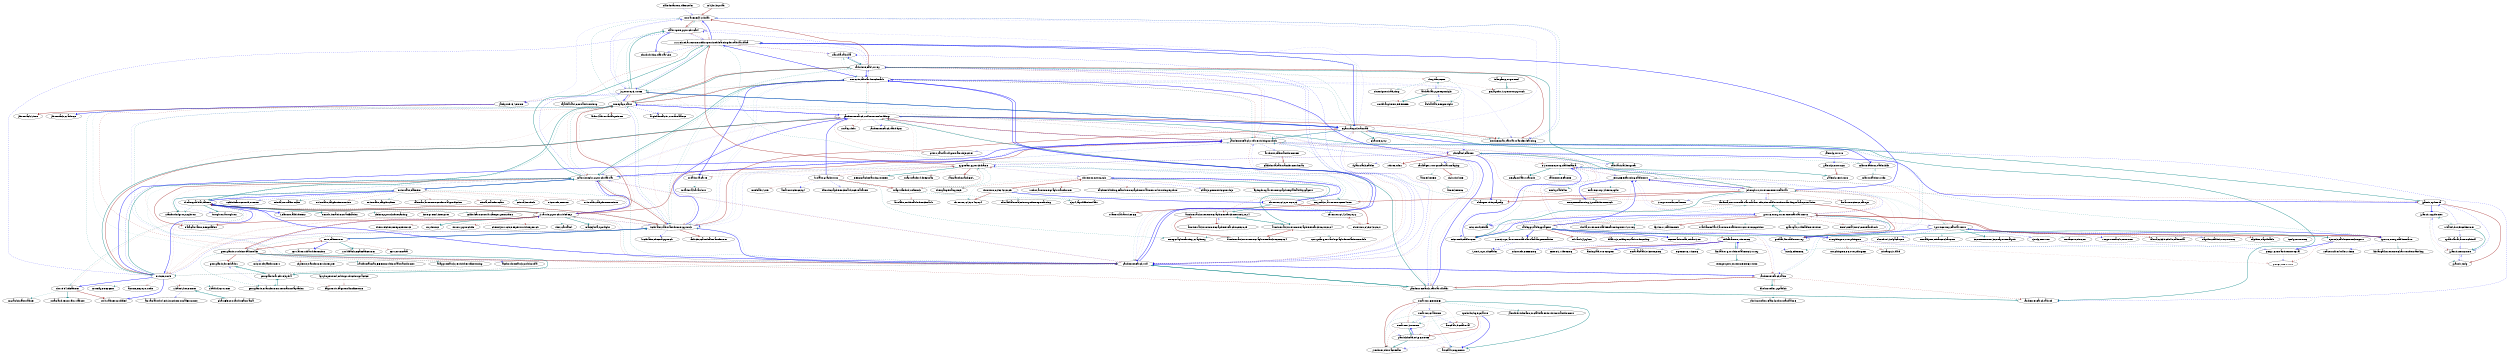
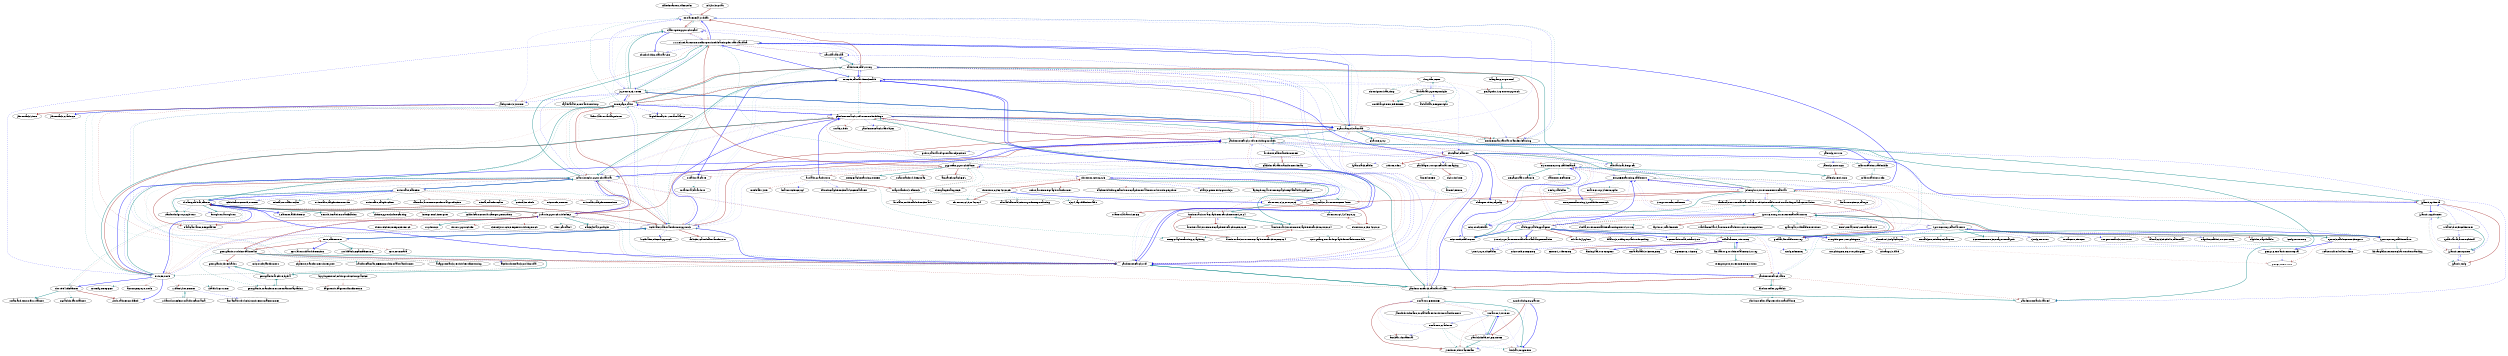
(1218, 215) -> (1217, 215)
(1986, 228) -> (1985, 228)
(236, 301) -> (184, 301)
(1773, 301) -> (1772, 301)
(1429, 306) -> (1385, 318)
